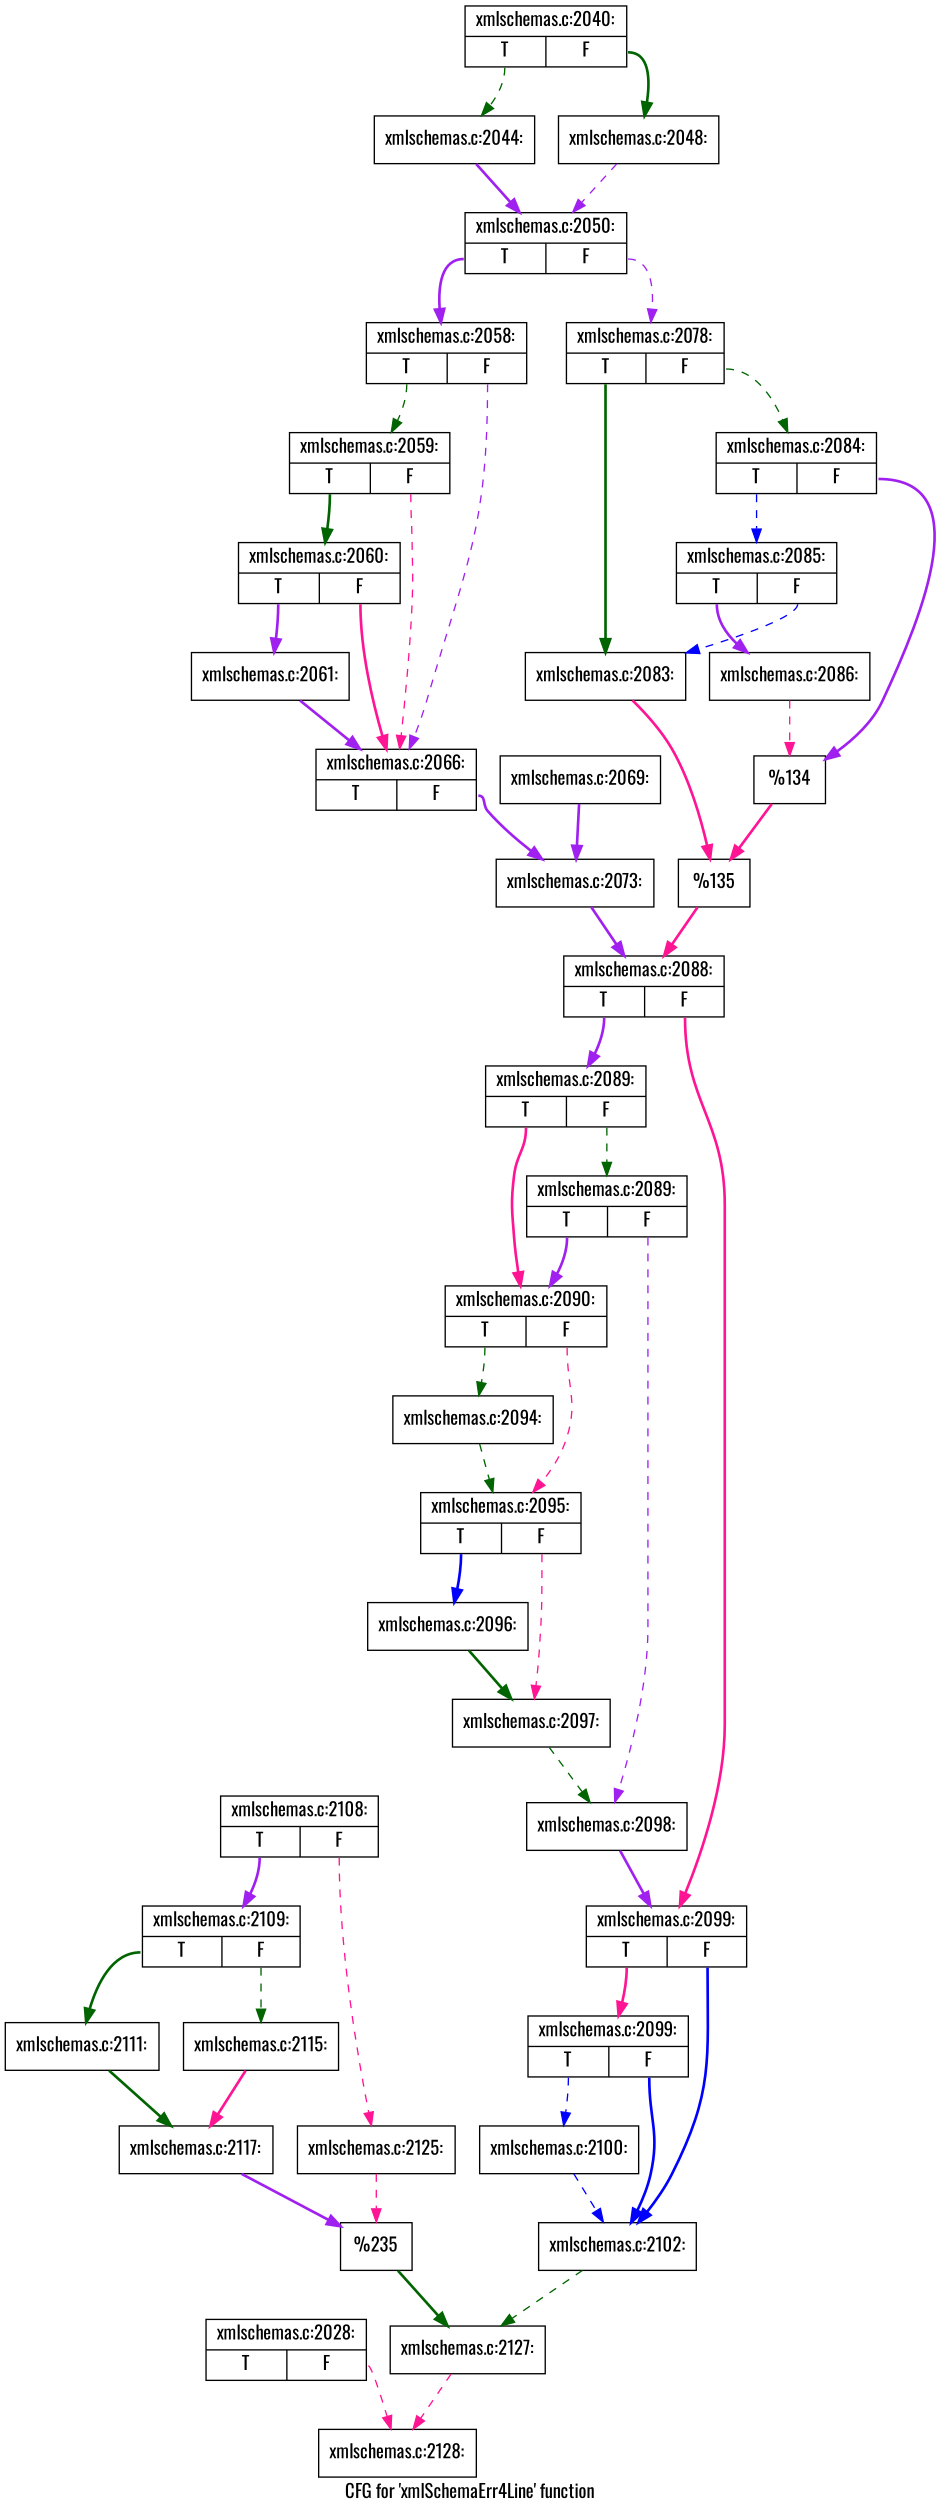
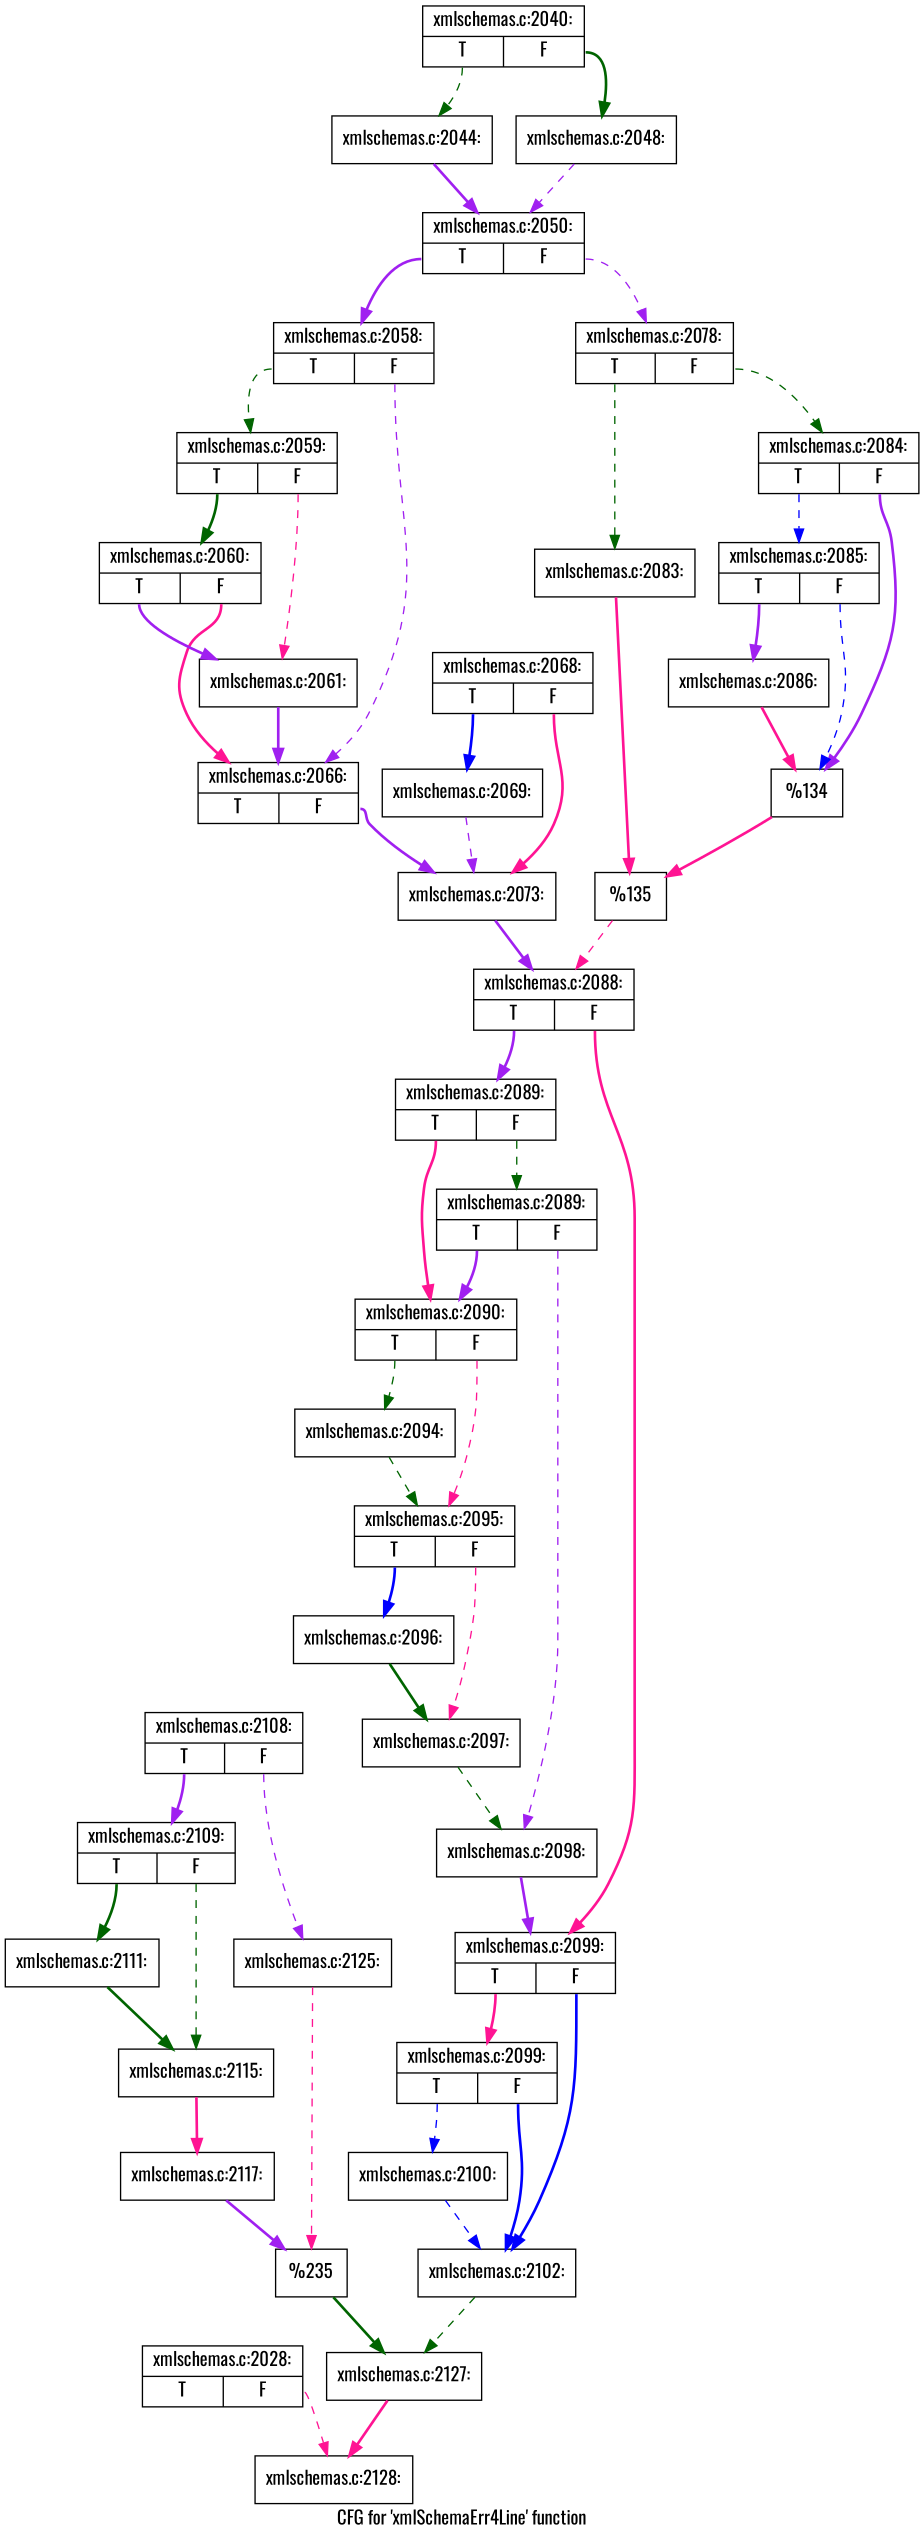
(606, 512) -> (615, 460)
(412, 615) -> (294, 570)
(751, 631) -> (845, 682)
none -> (513, 683)
(790, 721) -> (775, 732)
(578, 825) -> (469, 838)
(685, 926) -> (598, 939)
(348, 1986) -> (274, 1852)
(135, 2094) -> (135, 2013)
(436, 2396) -> (372, 2423)
